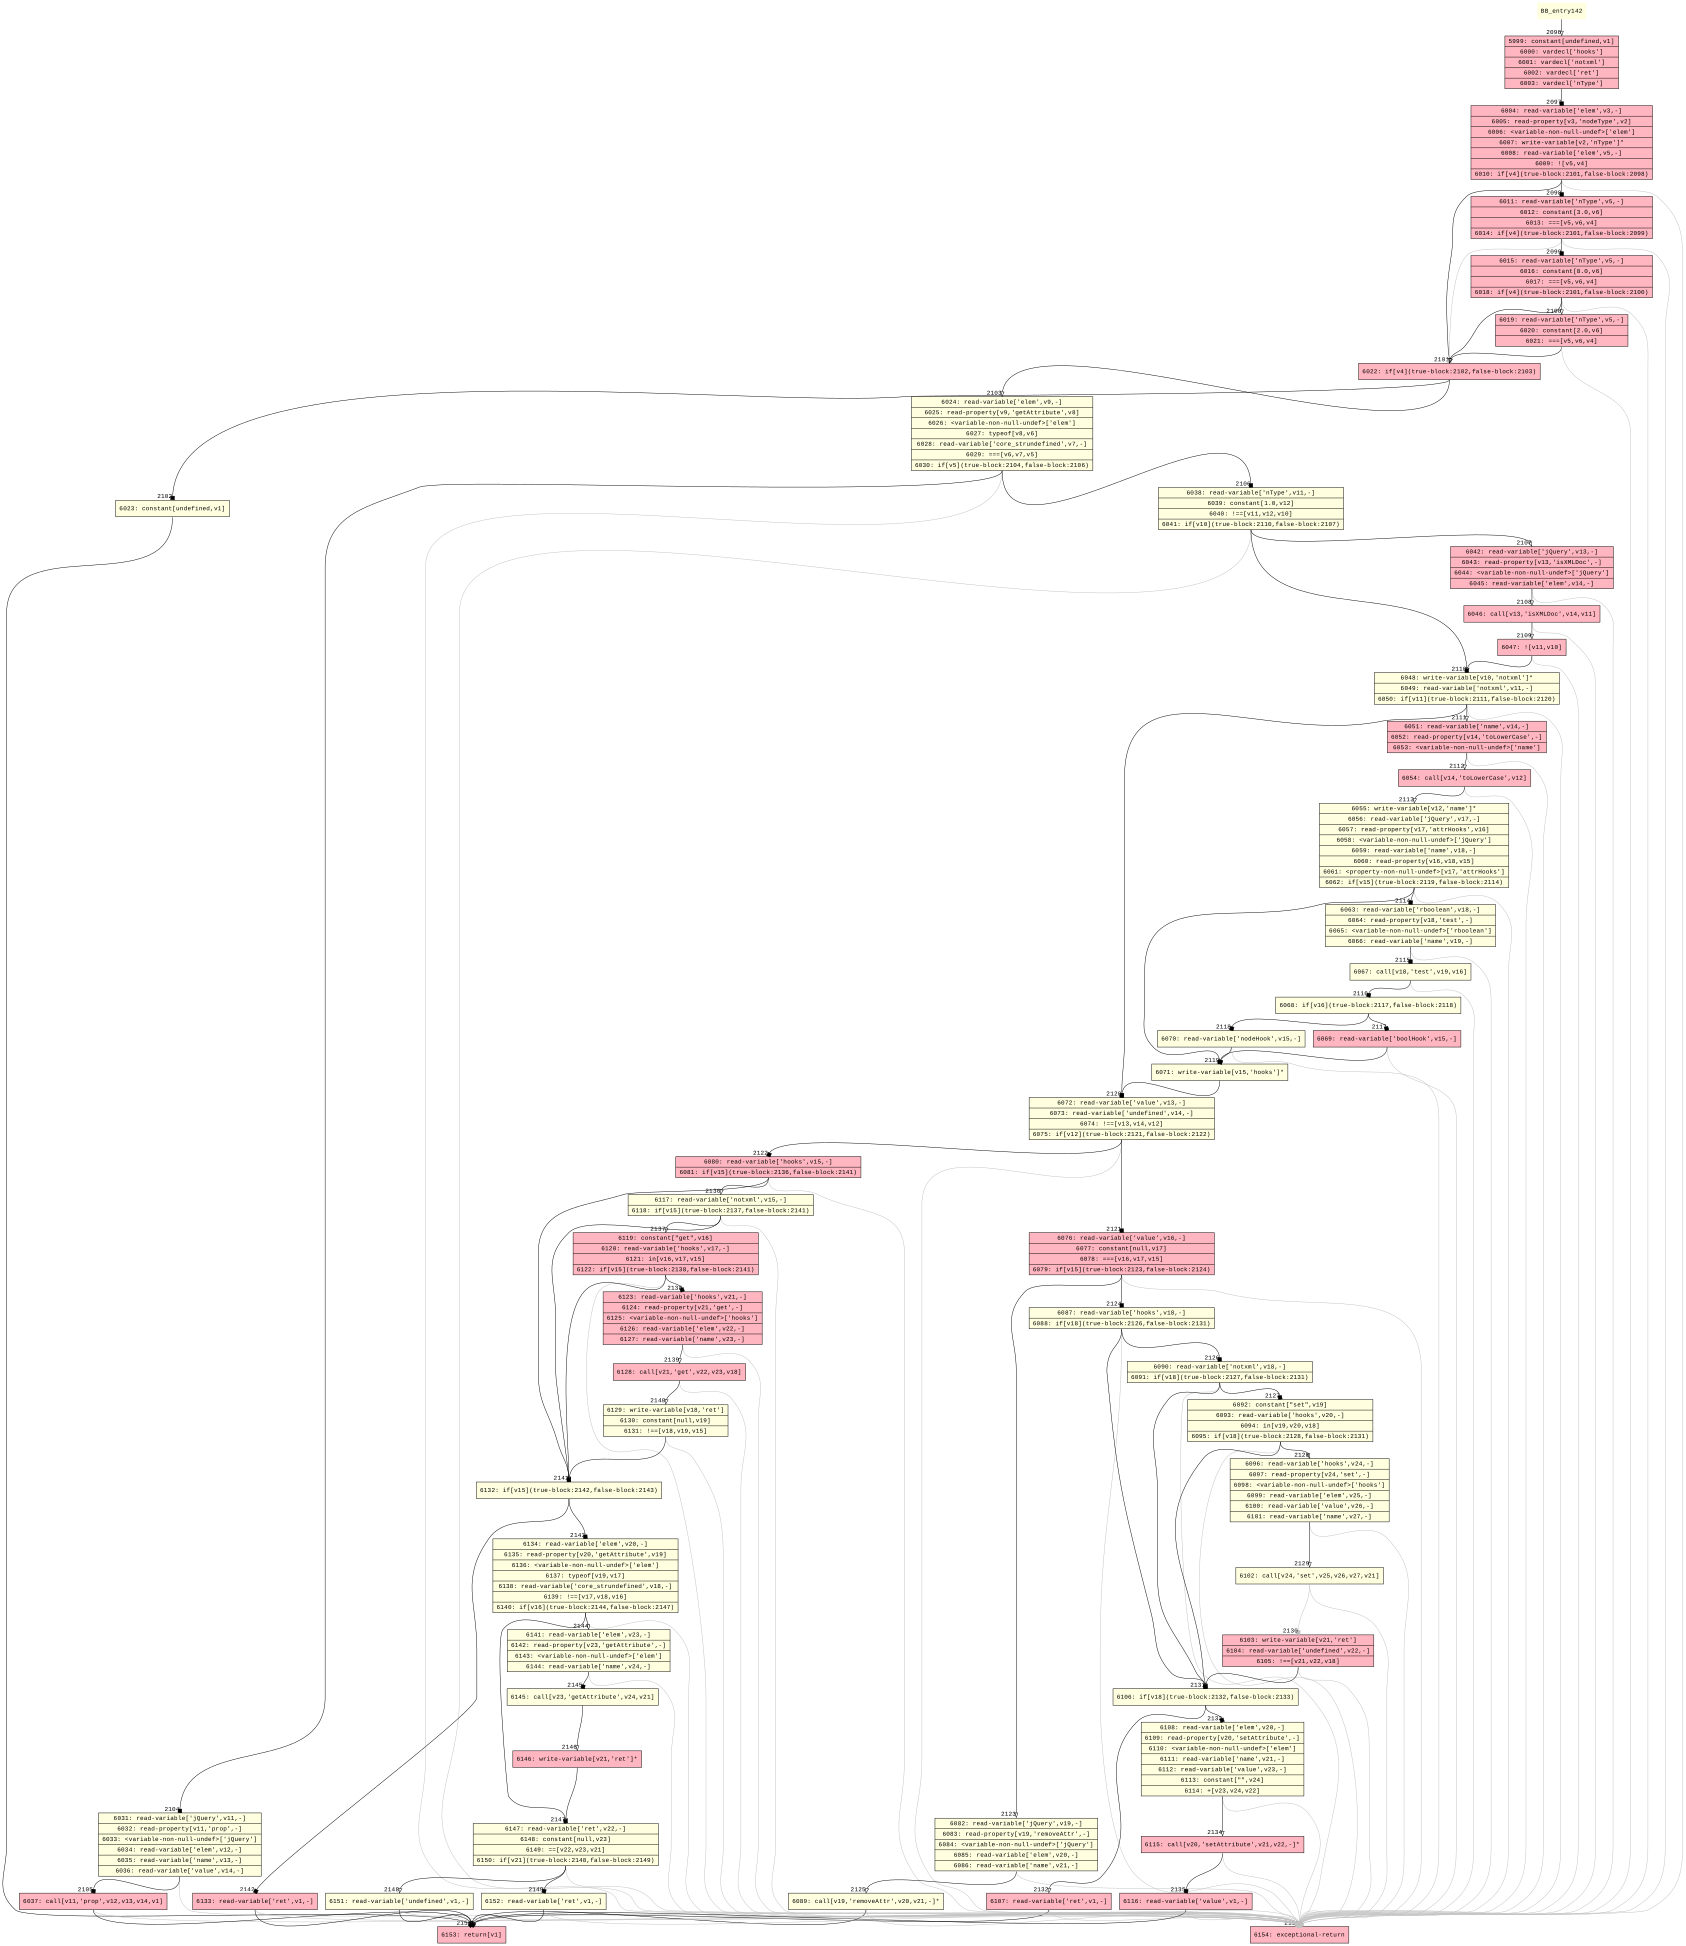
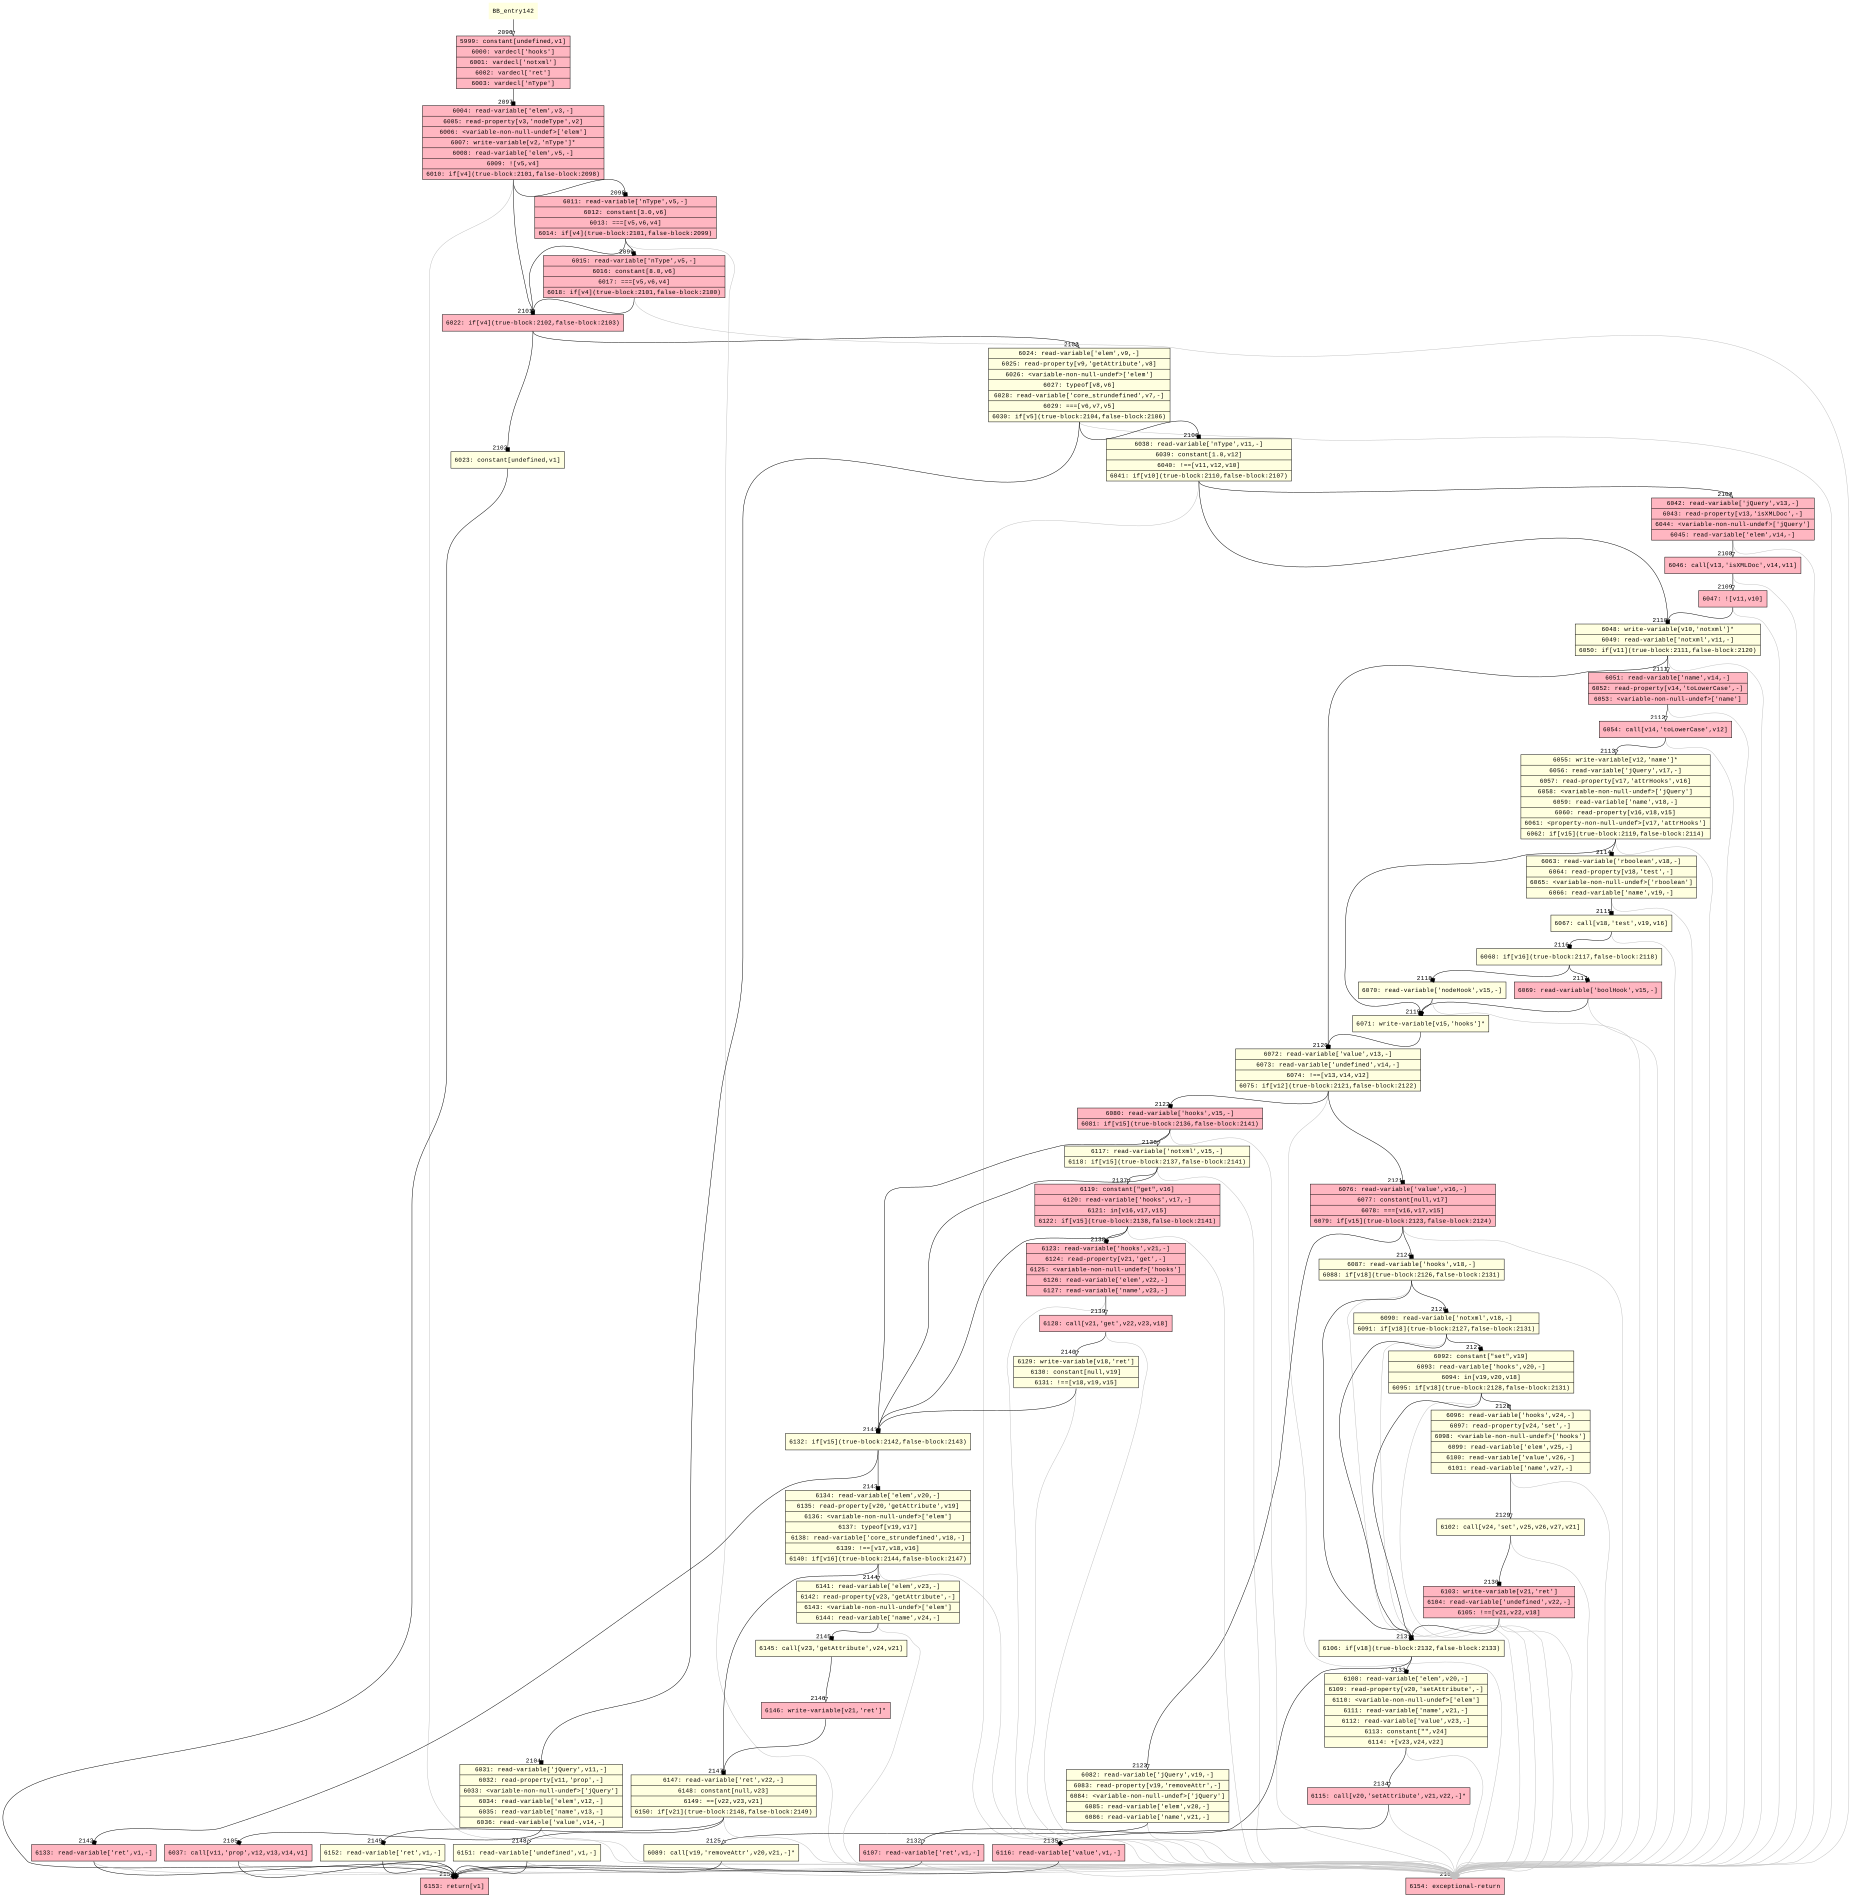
(1465, 258) -> (558, 247)
(1562, 330) -> none
(1305, 1607) -> (1506, 1559)
